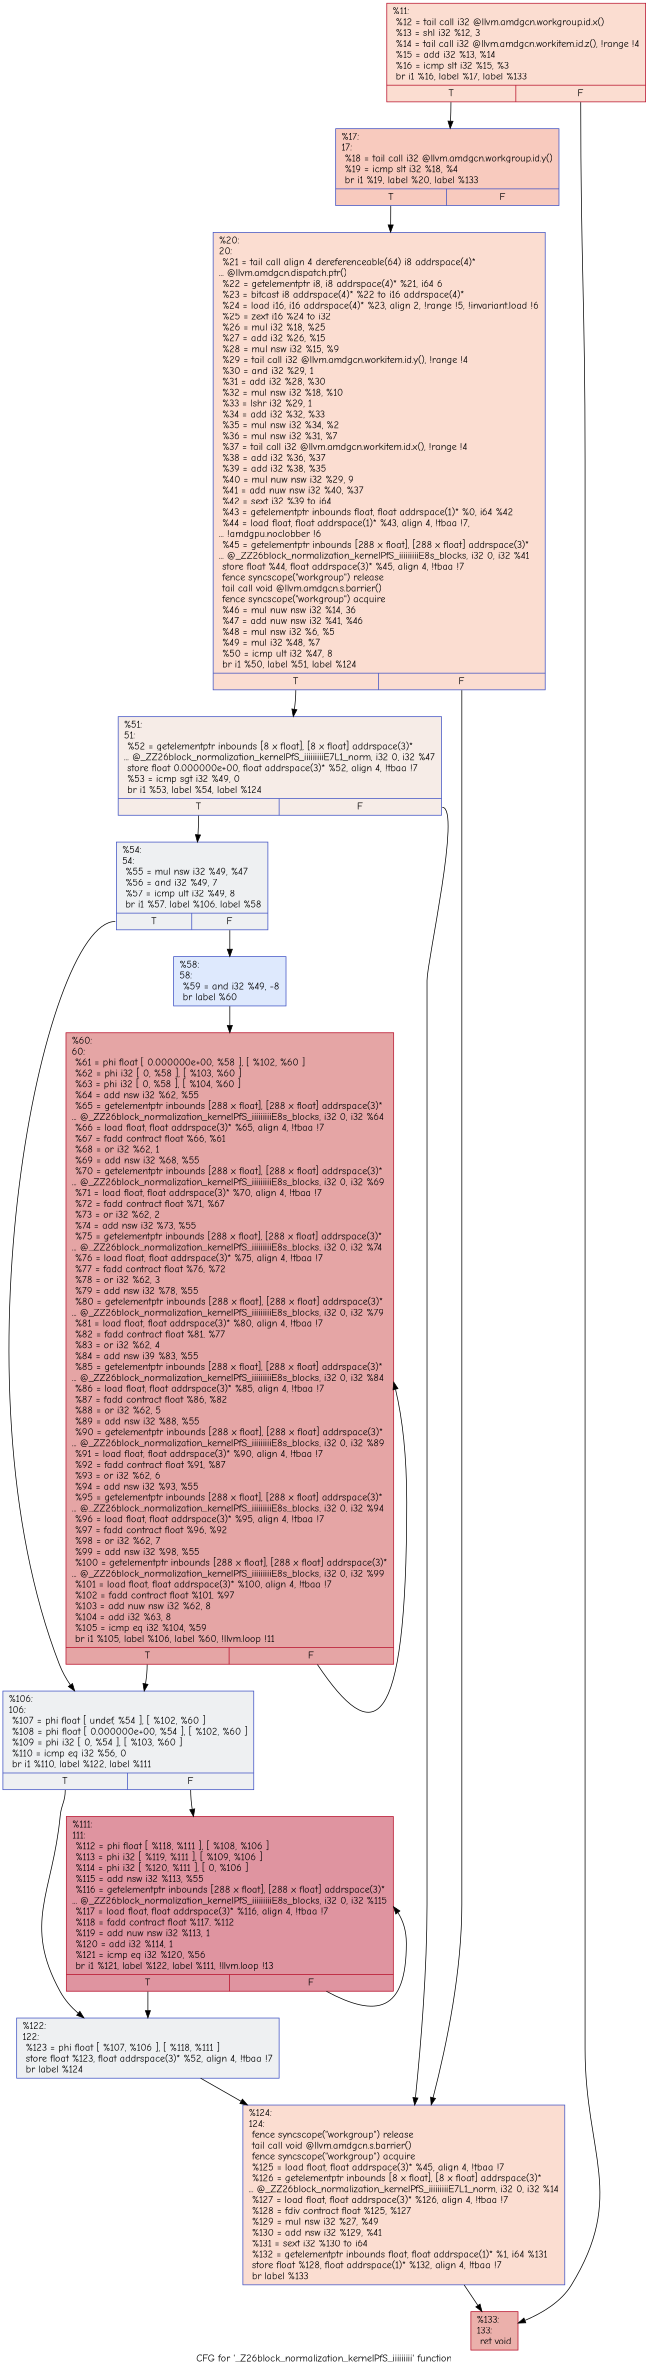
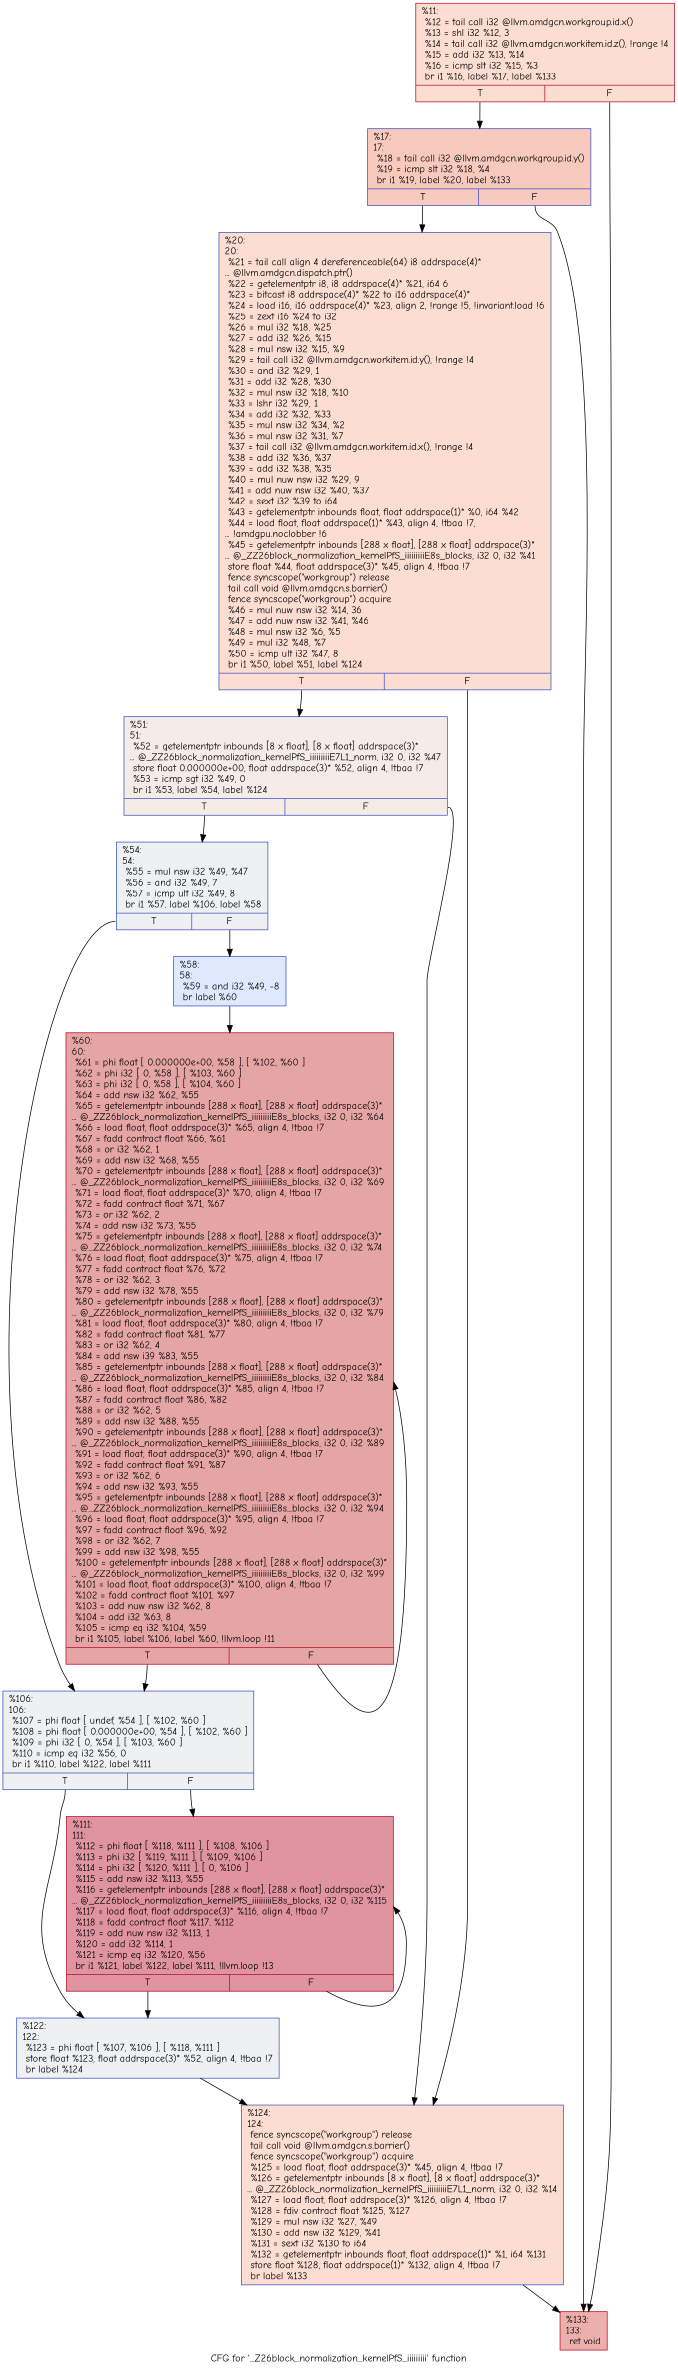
none -> (584, 1249)
